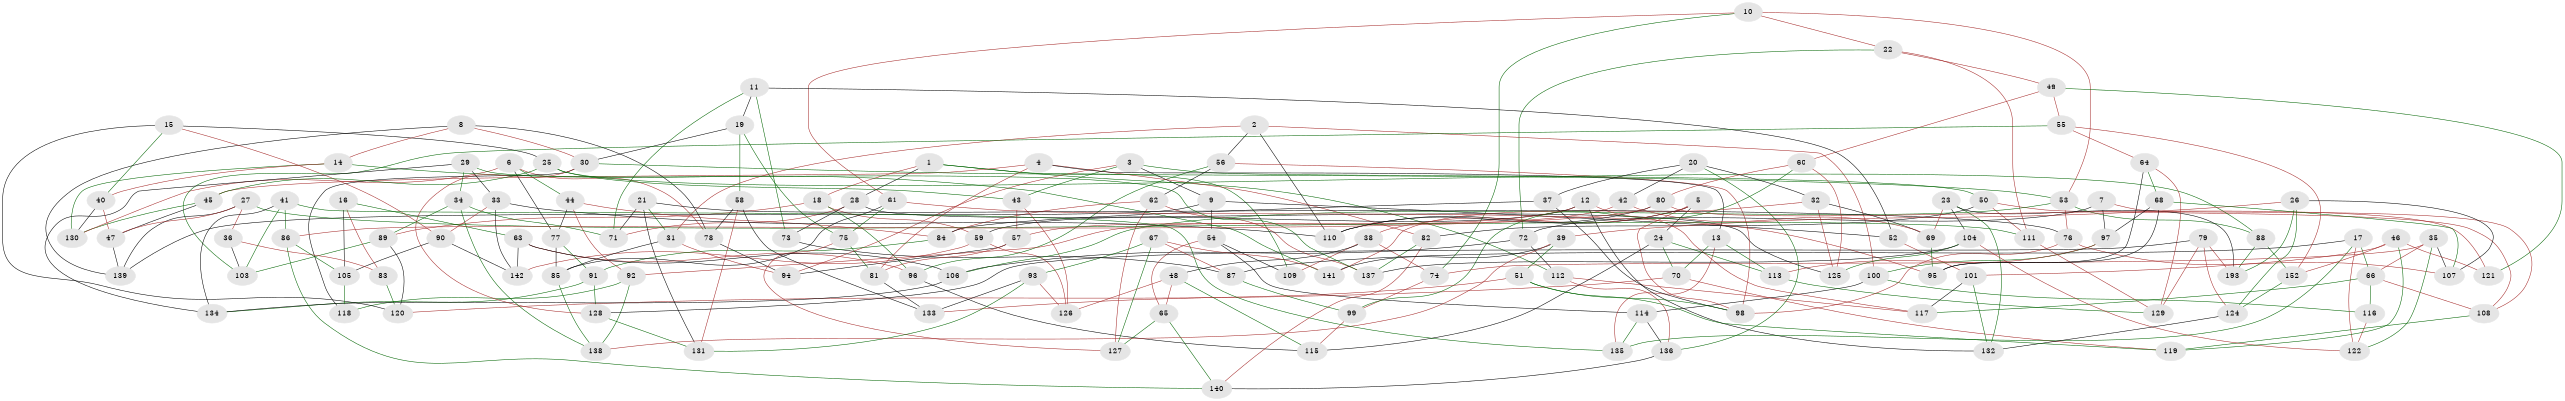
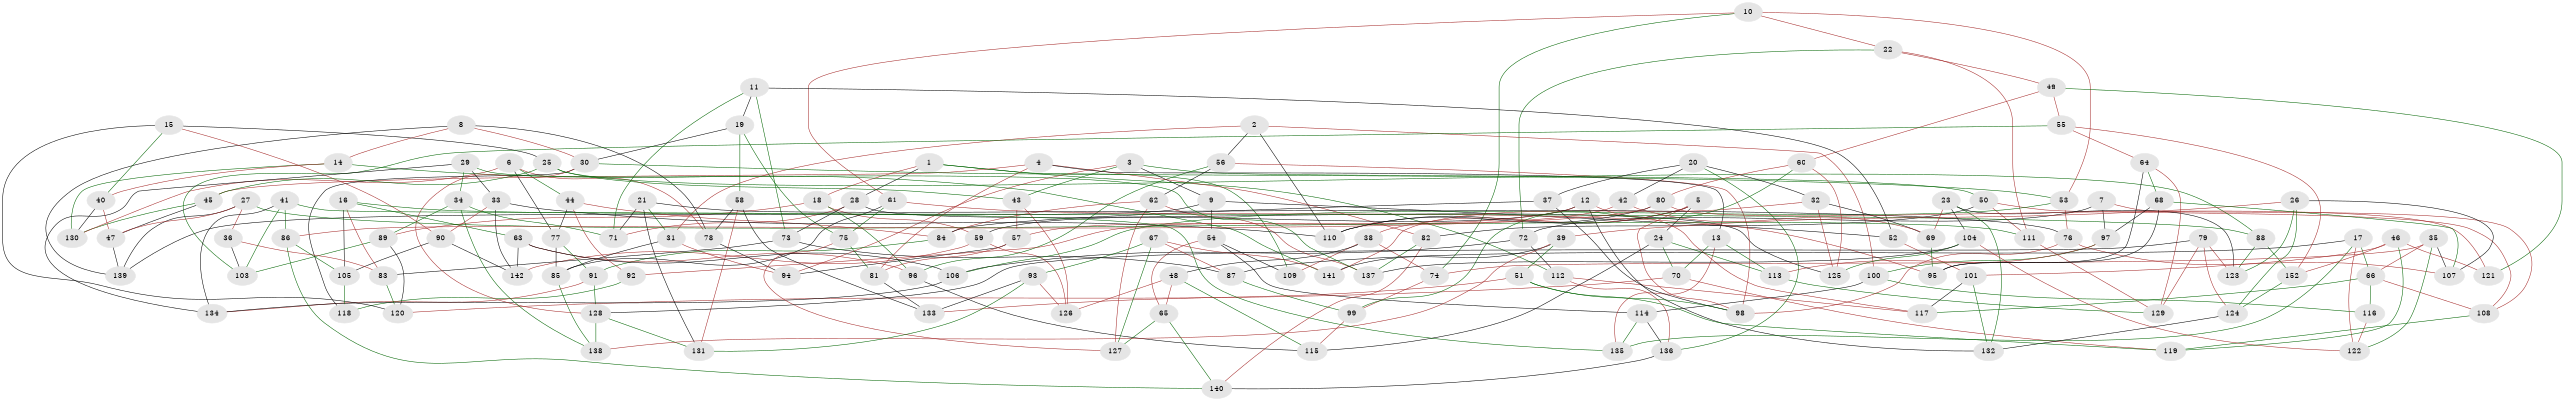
(2162, 220) -> (1303, 214)
none -> (529, 264)
(2233, 276) -> (2233, 276)
(406, 302) -> (406, 302)
(619, 317) -> (596, 333)
